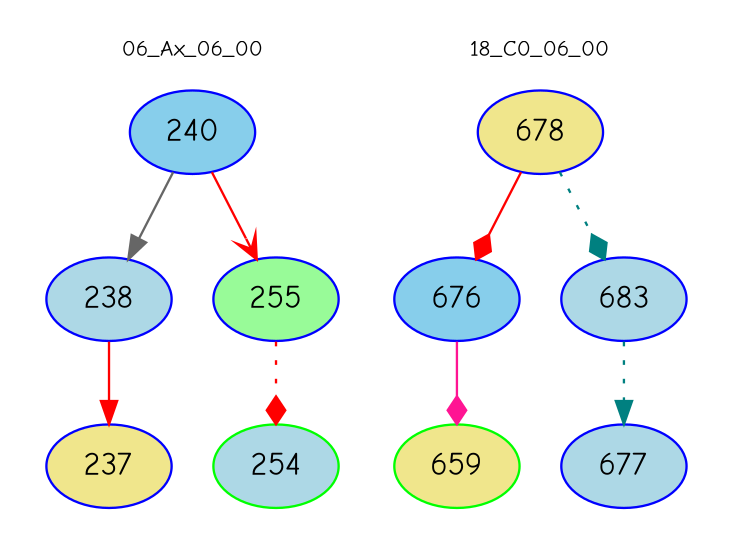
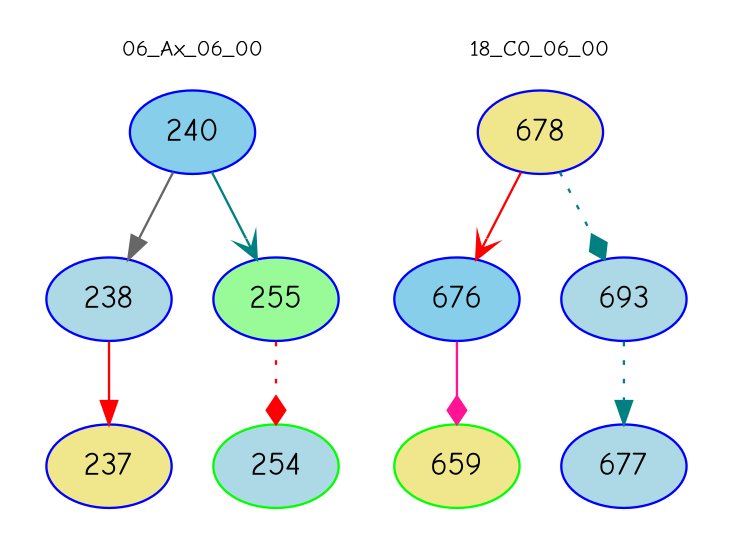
(505, 203) -> (504, 205)
(229, 205) -> (229, 205)
(624, 299) -> (624, 299)
